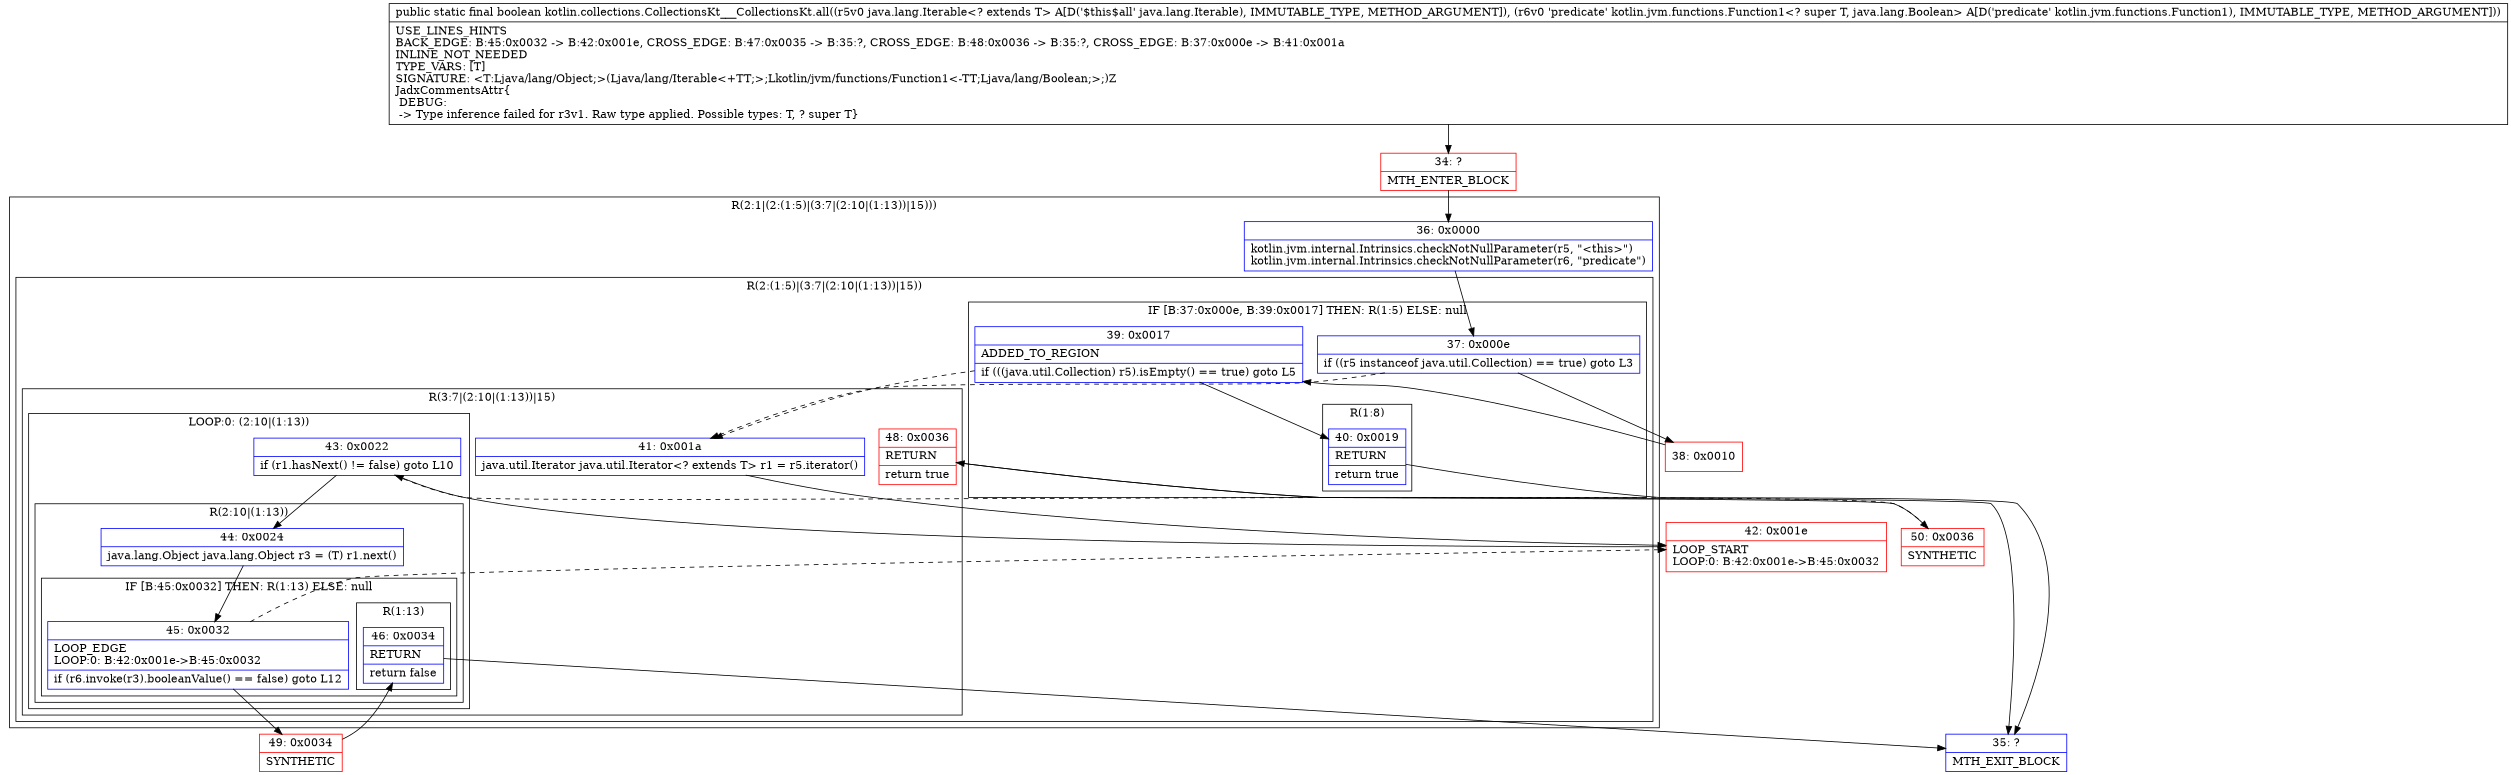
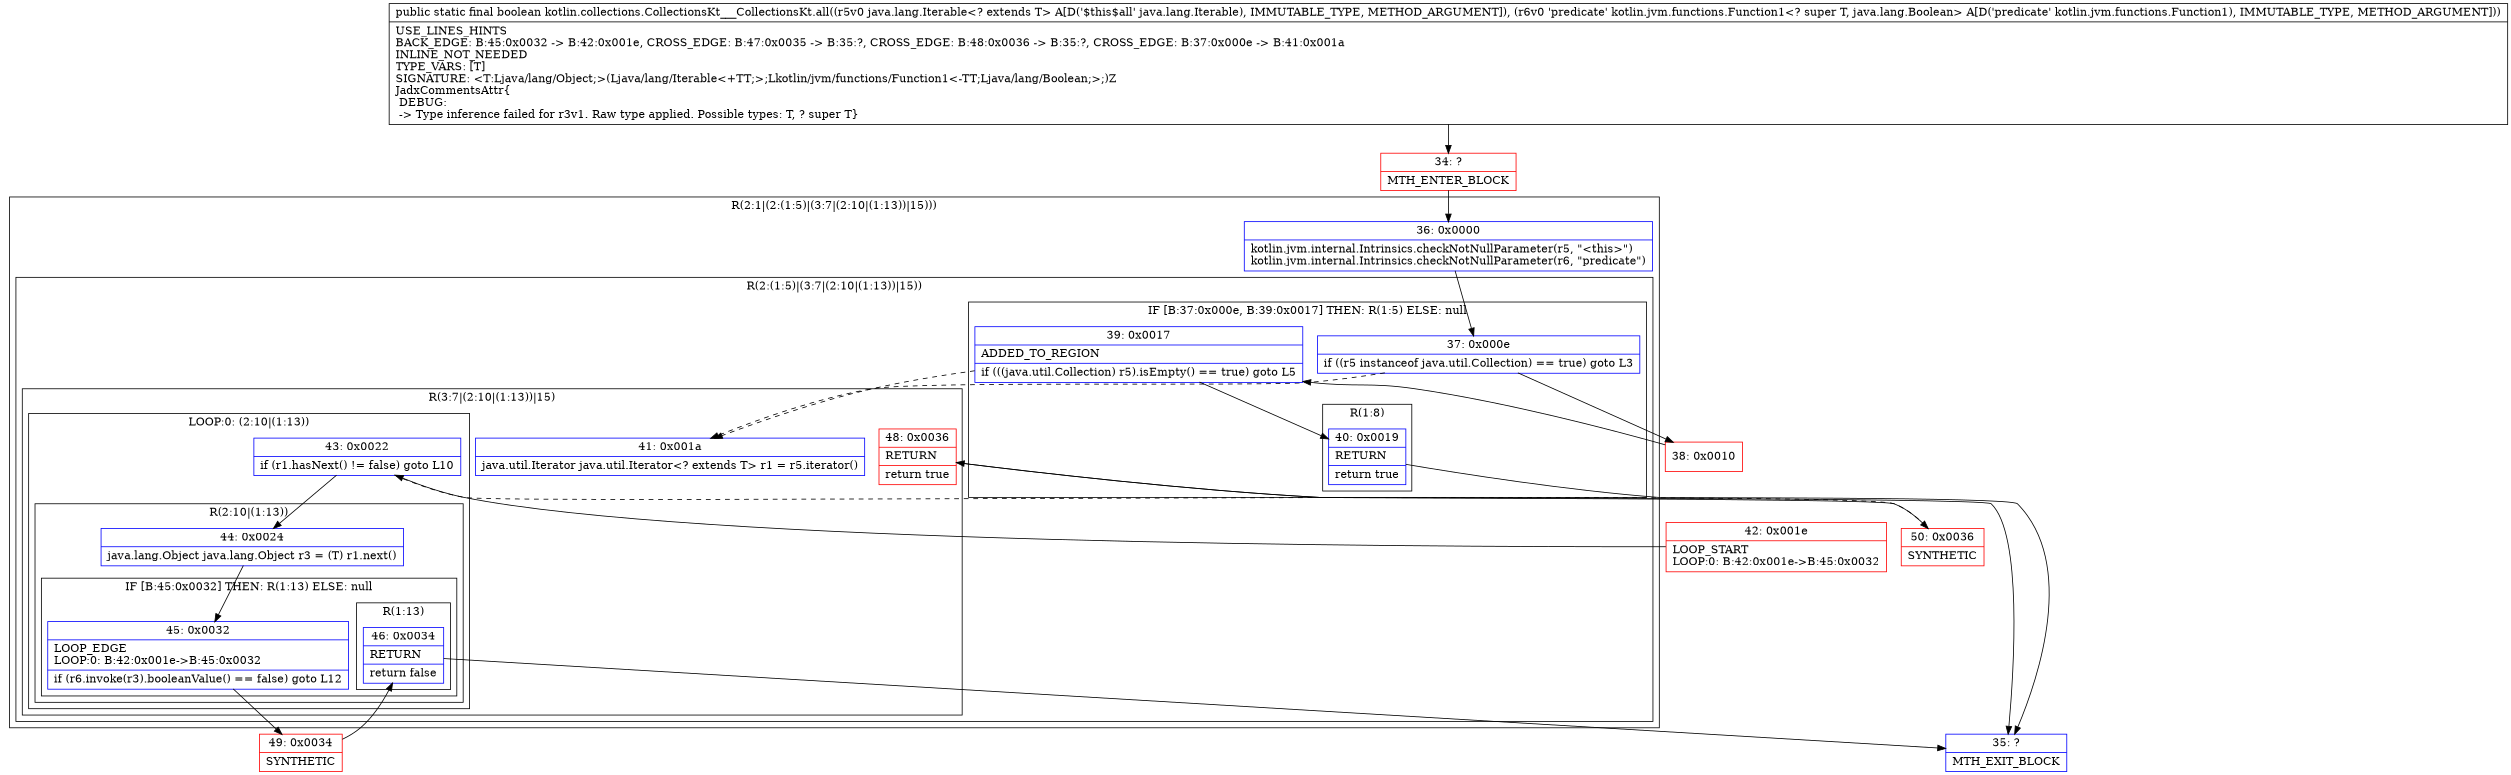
(1200, 527) -> none
(949, 562) -> none
